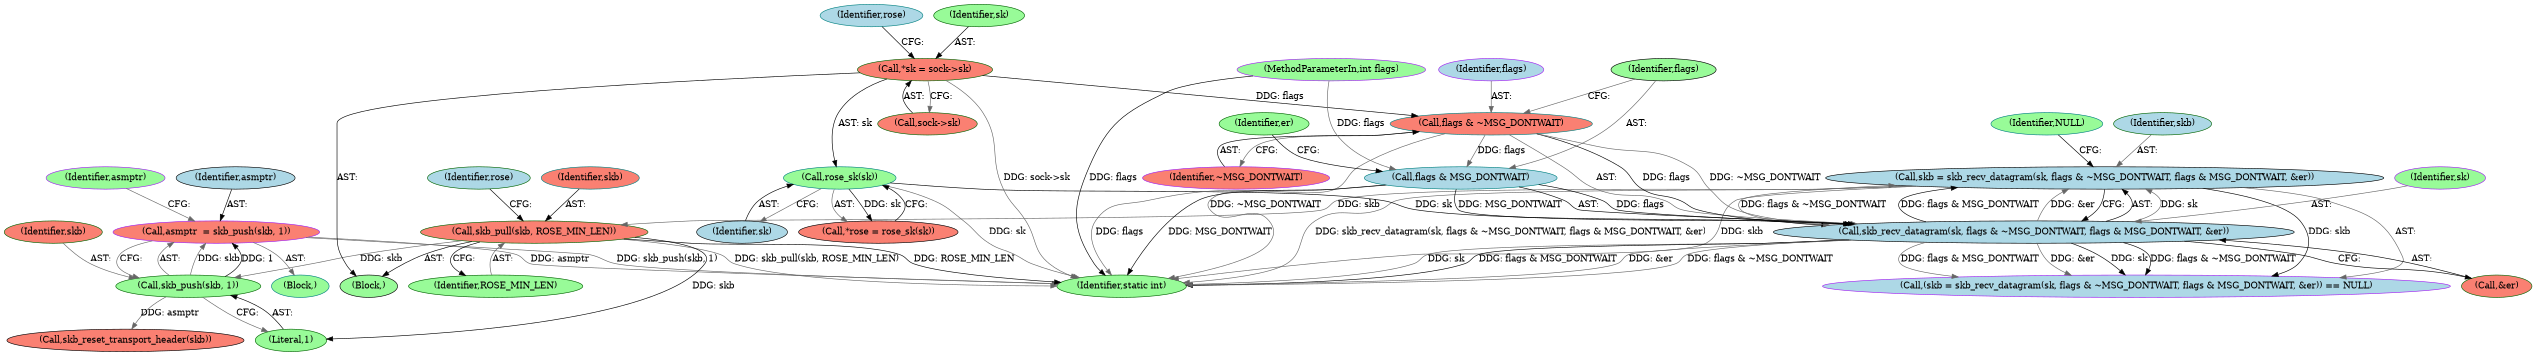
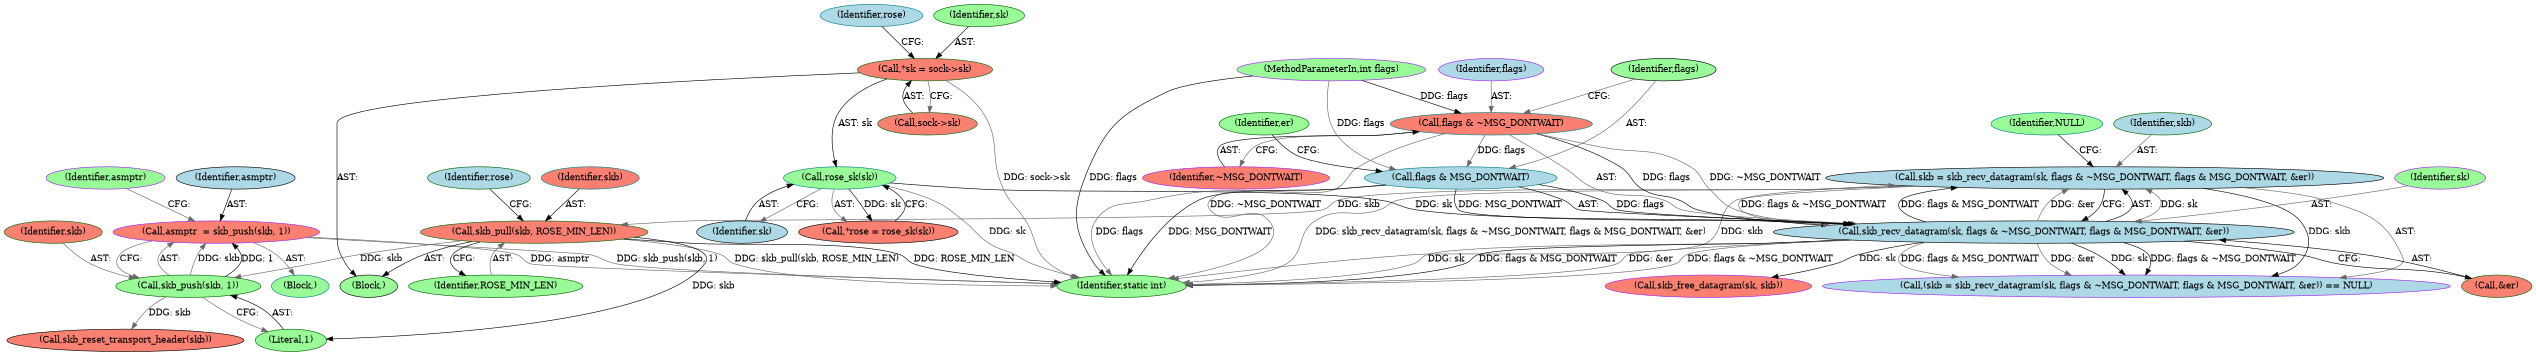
(1197, 95) -> (1408, 96)
none -> (1708, 286)
(170, 313) -> (170, 313)
